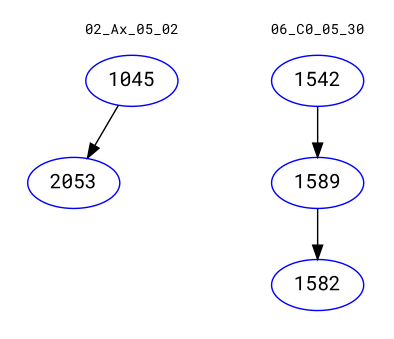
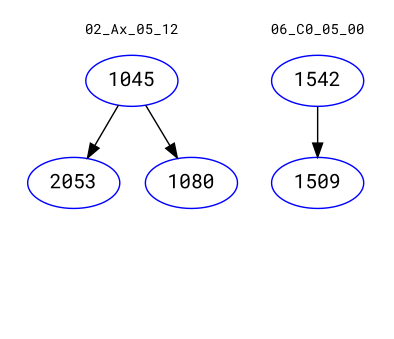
(133, 30) -> (133, 30)
(318, 30) -> (318, 30)
none -> (191, 183)
(318, 183) -> (318, 183)
(318, 285) -> none
